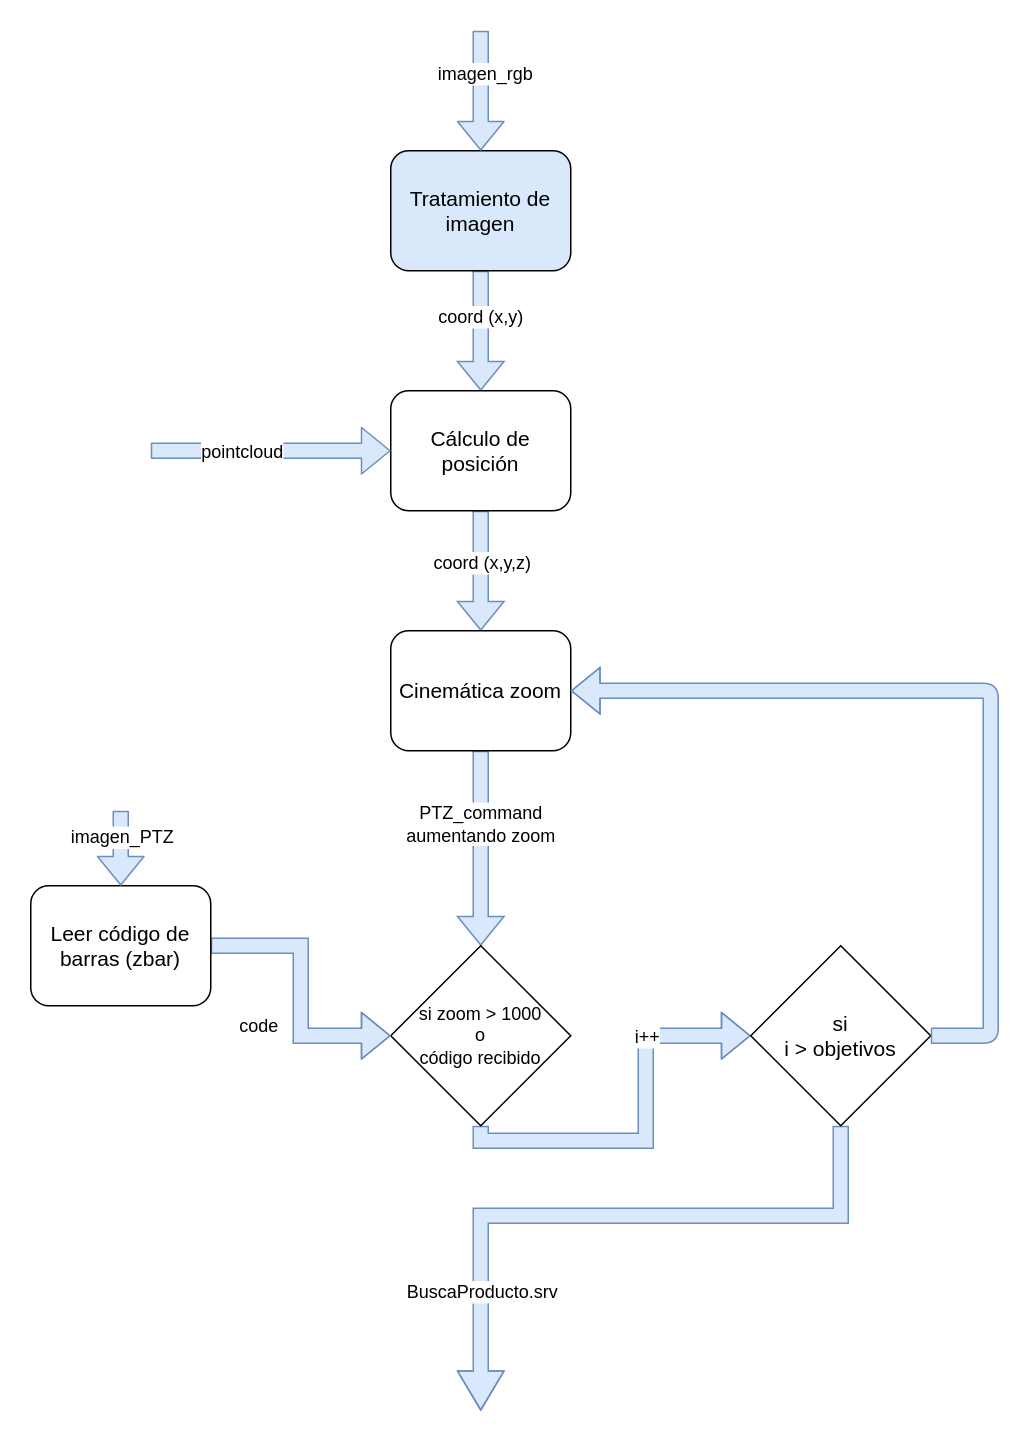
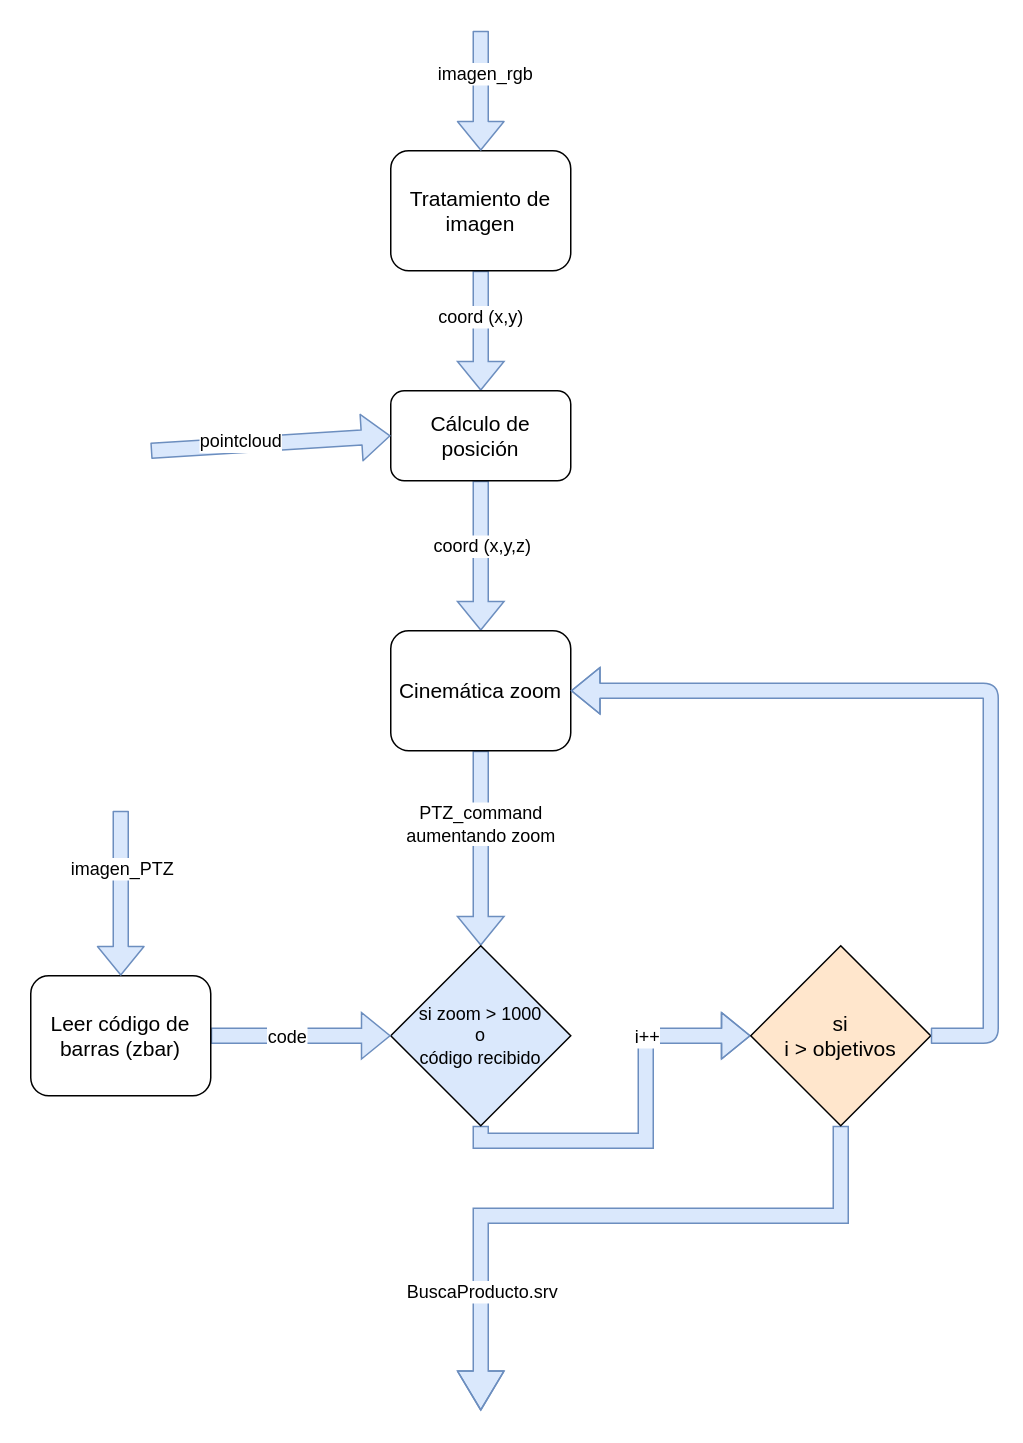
(481, 211) -> (481, 211)
(481, 451) -> (481, 436)
(121, 946) -> (121, 1036)
(481, 1036) -> (481, 1036)
(841, 1036) -> (841, 1036)
